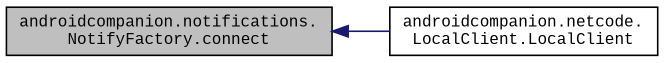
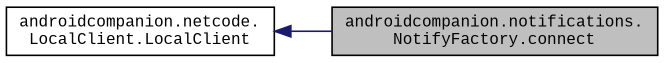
(369, 31) -> (311, 31)
